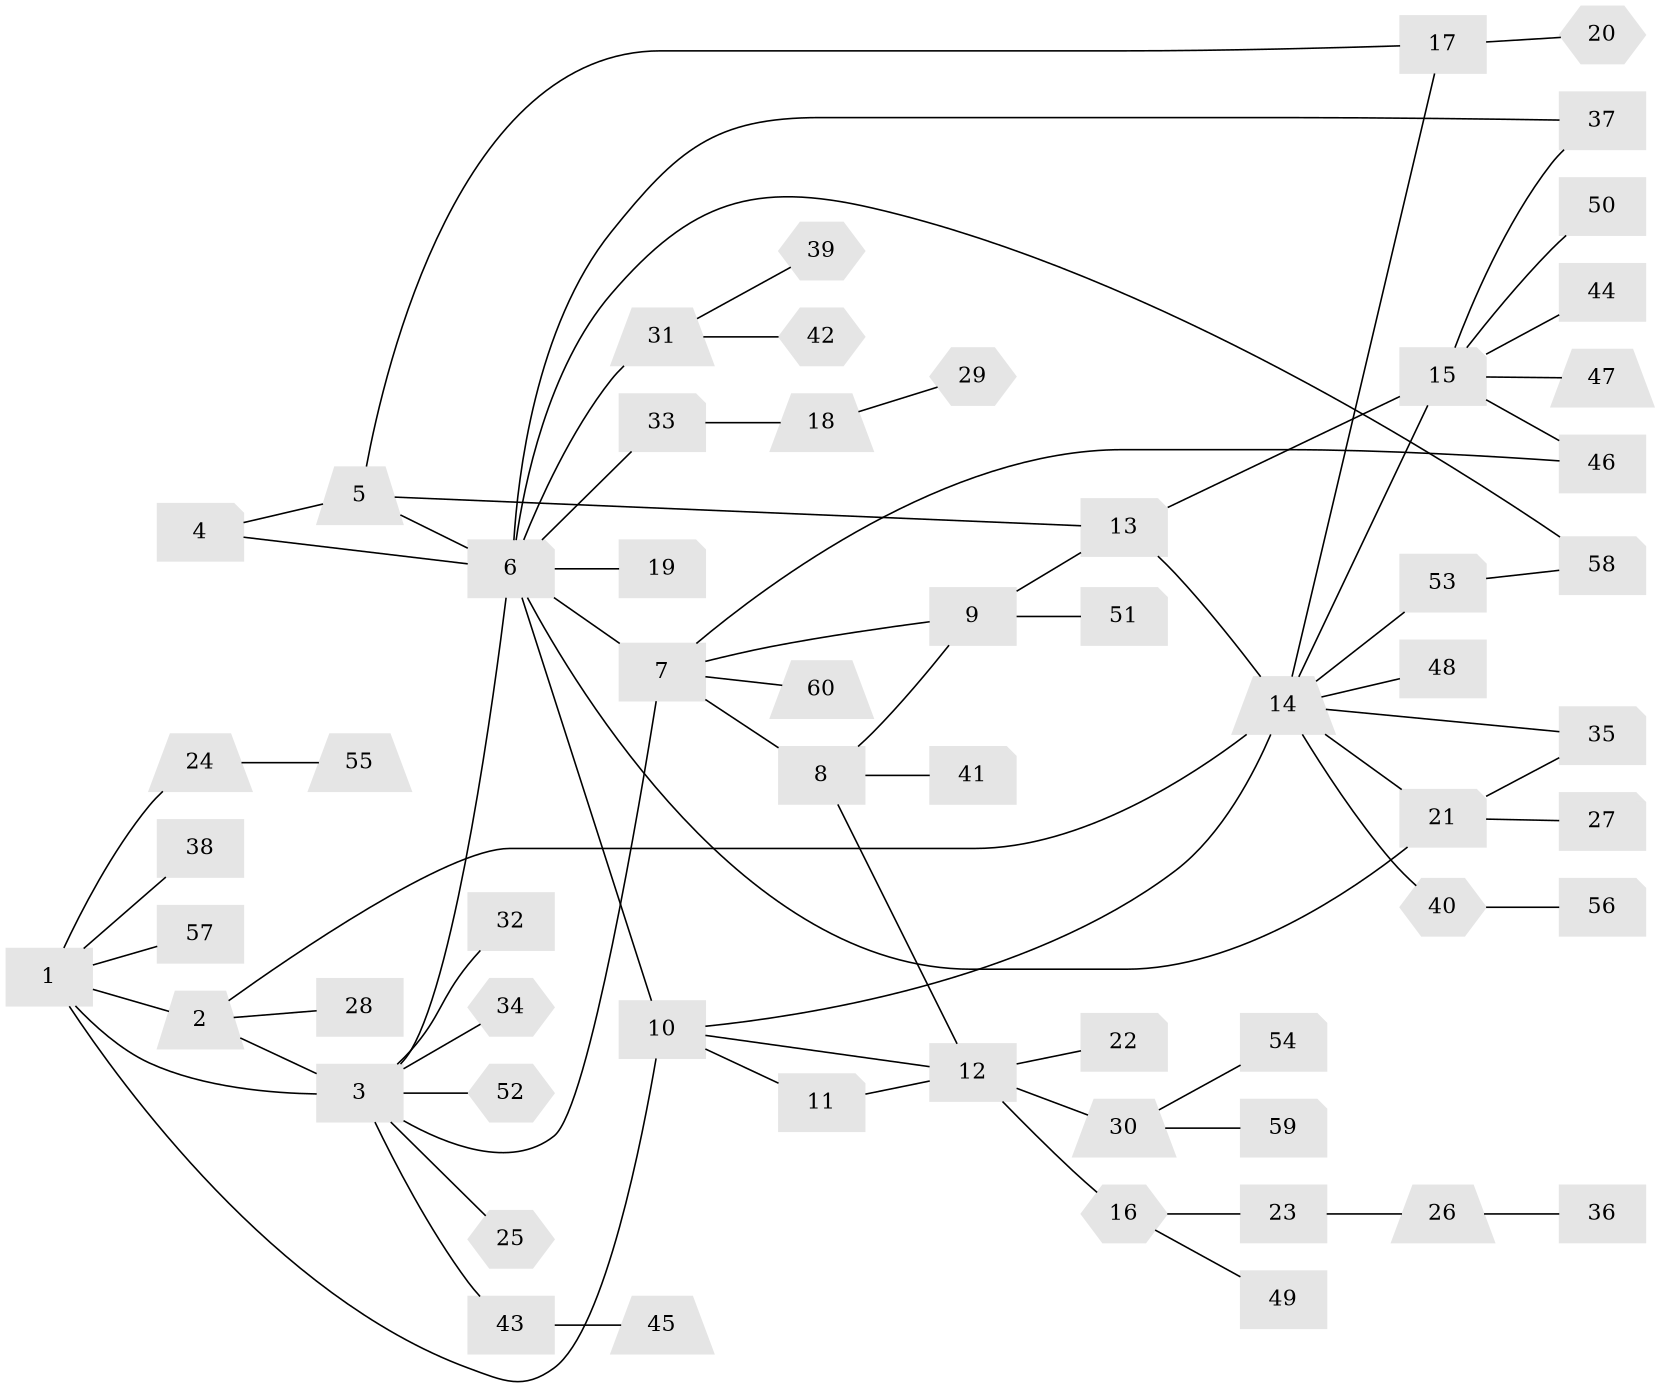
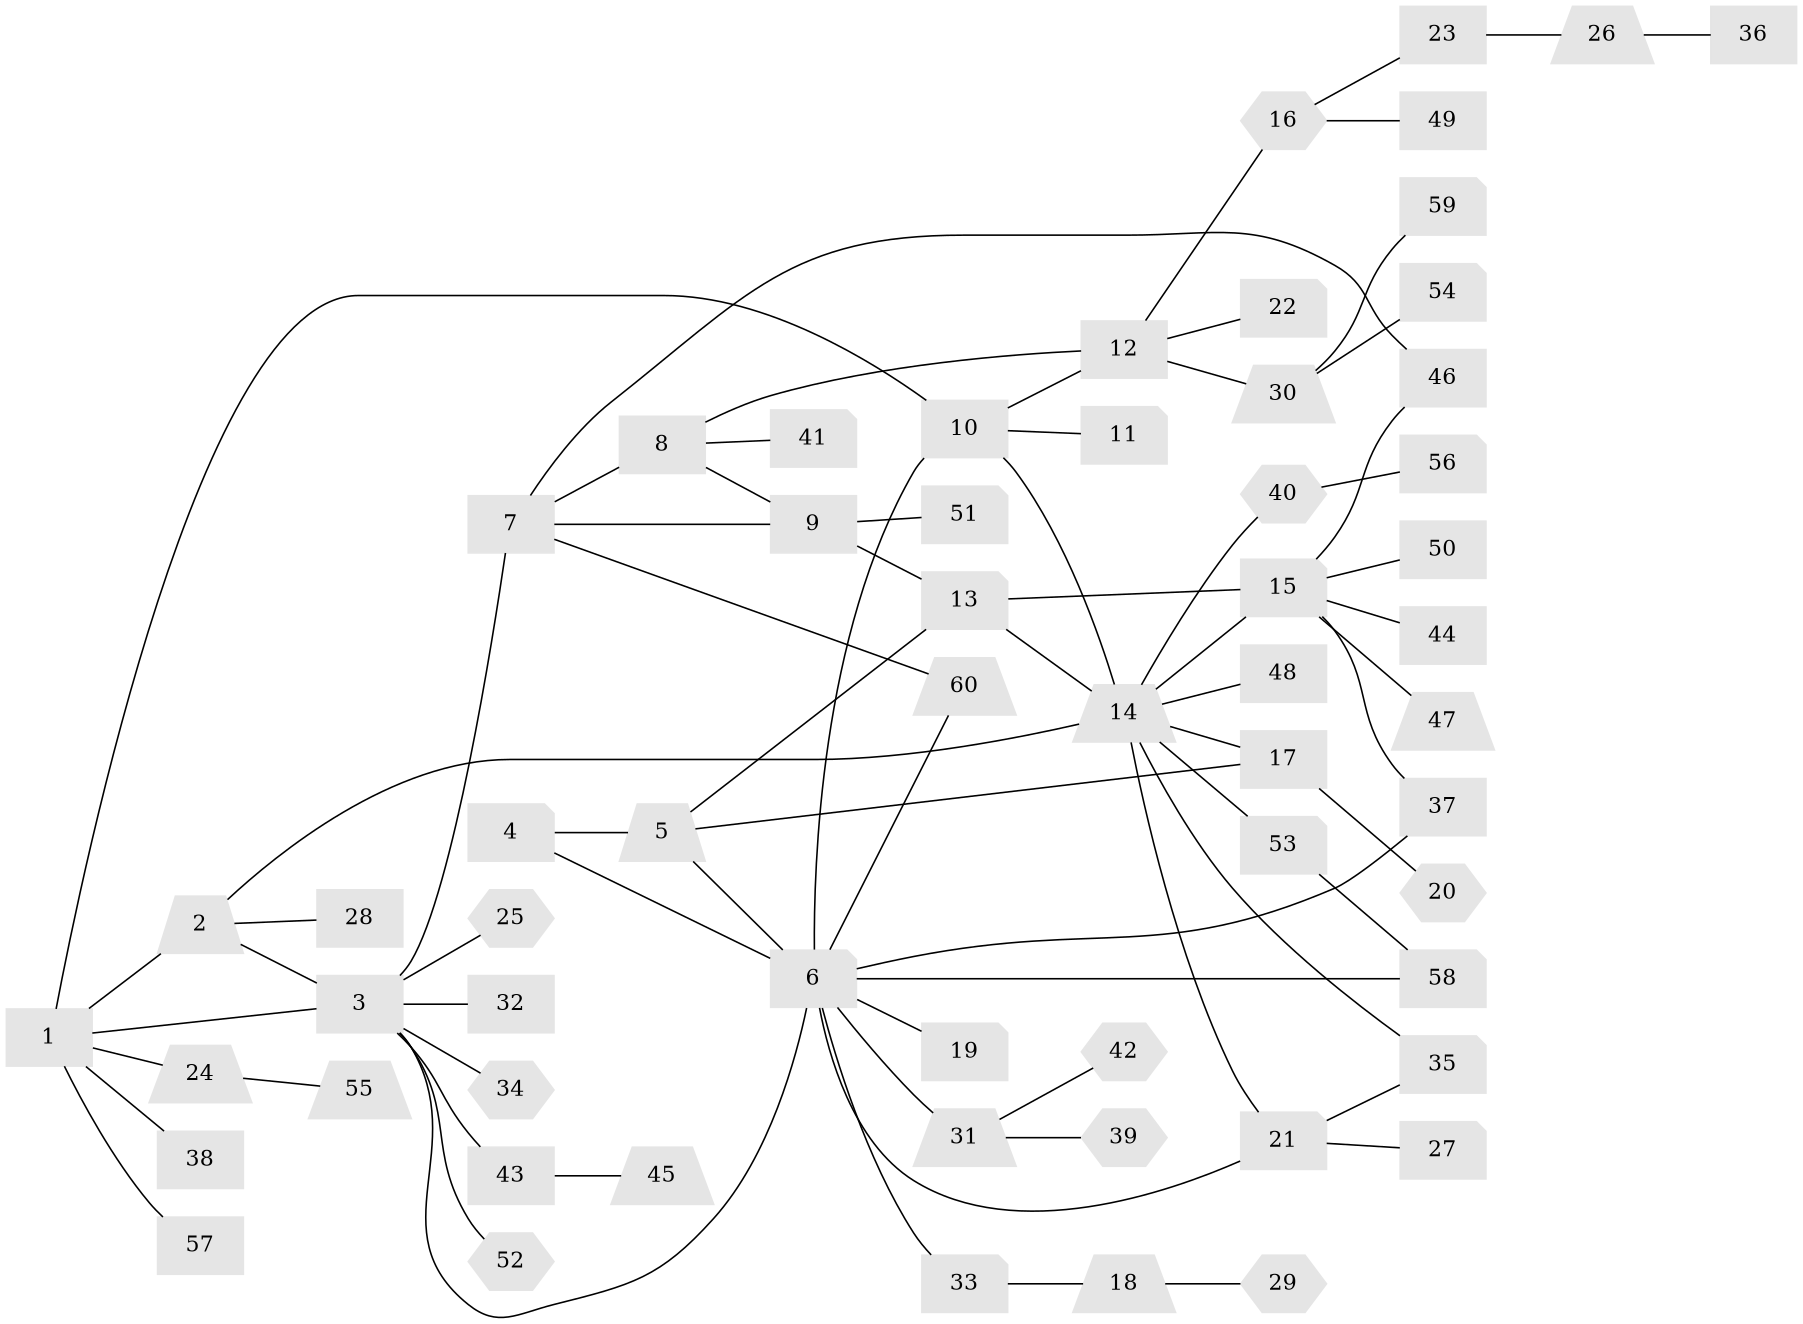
(587, 621) -> (889, 833)
(898, 1088) -> none
